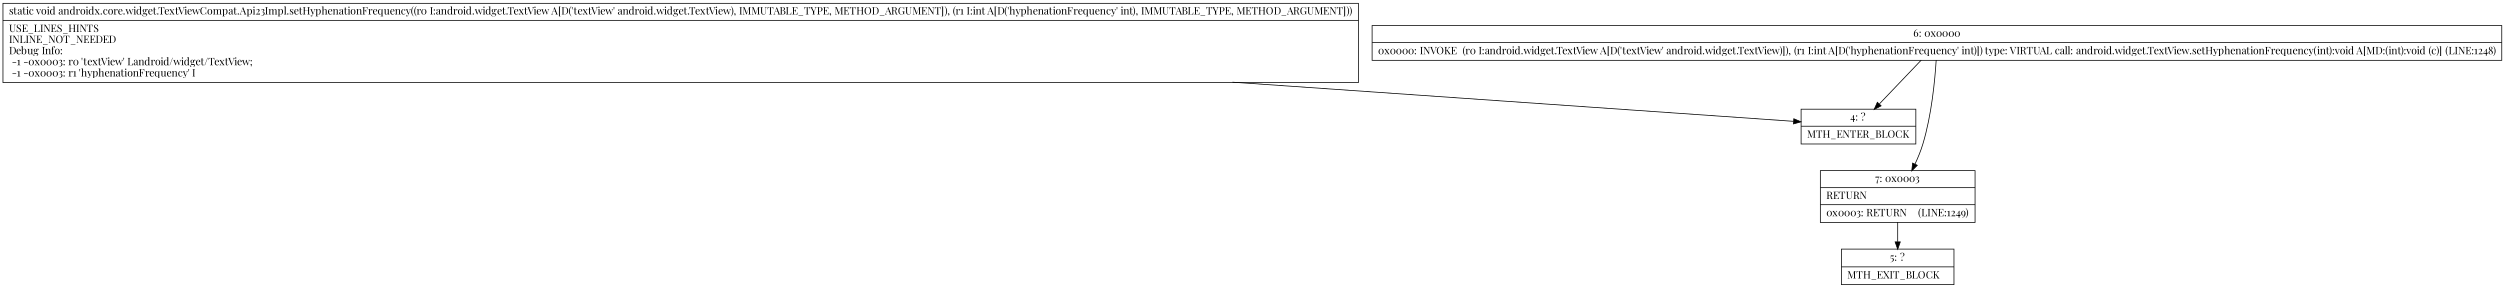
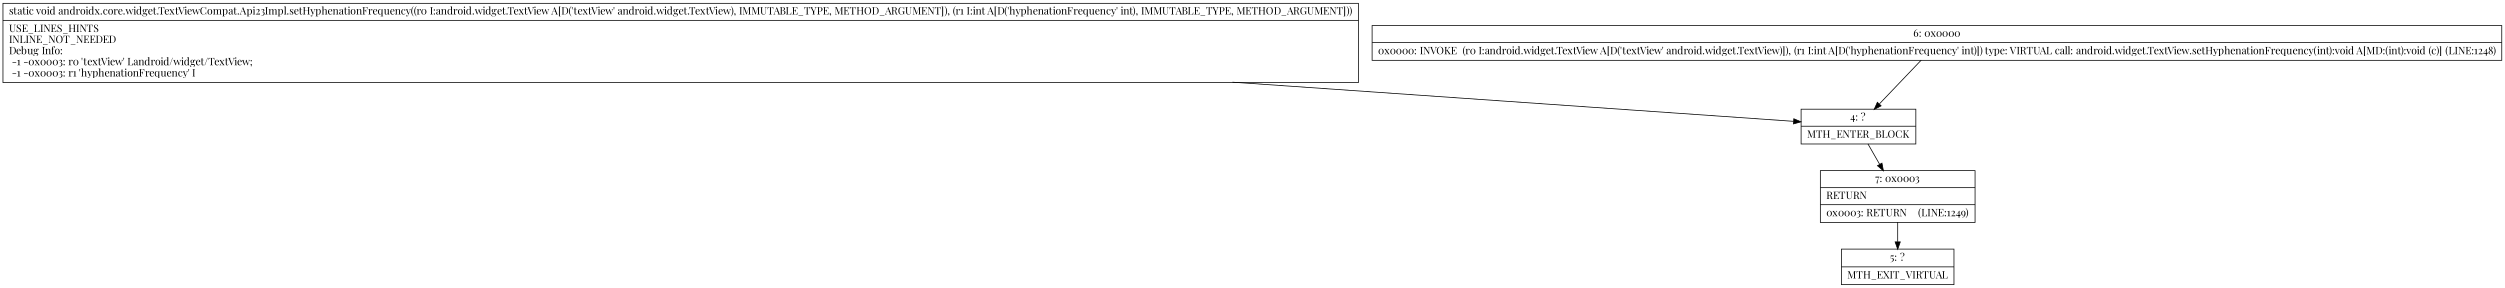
(1930, 113) -> (1874, 154)
(1894, 275) -> (1898, 275)
